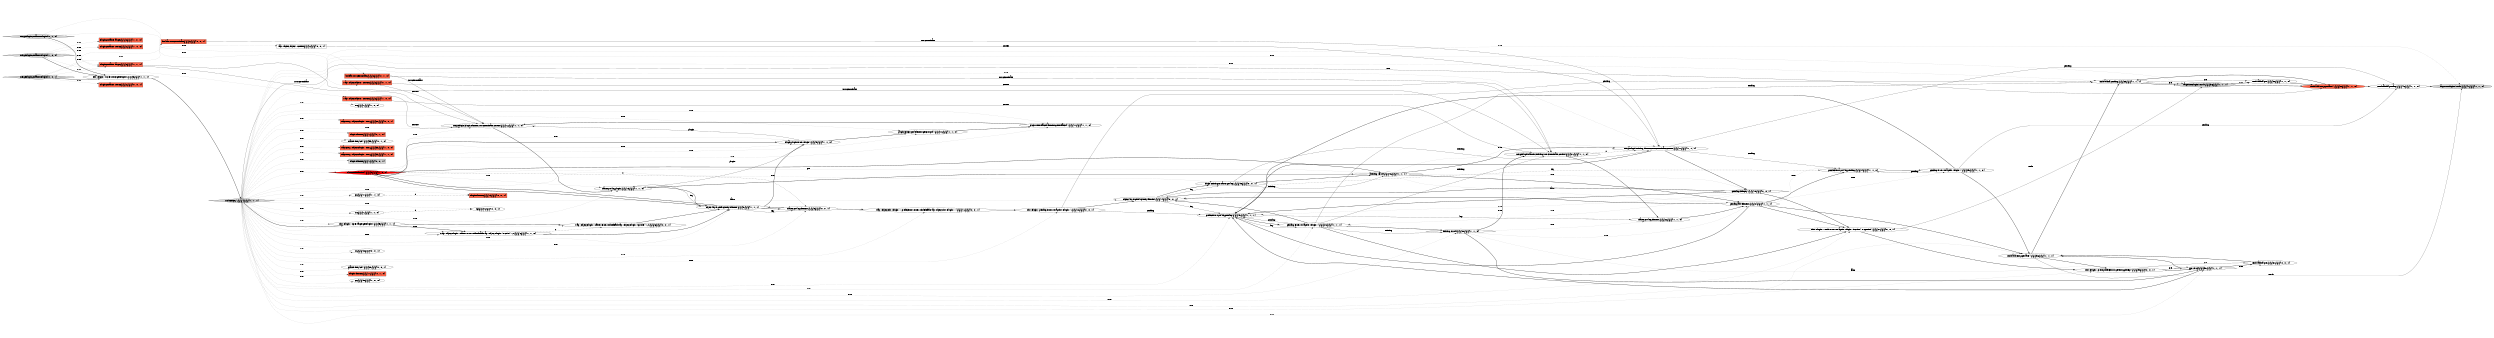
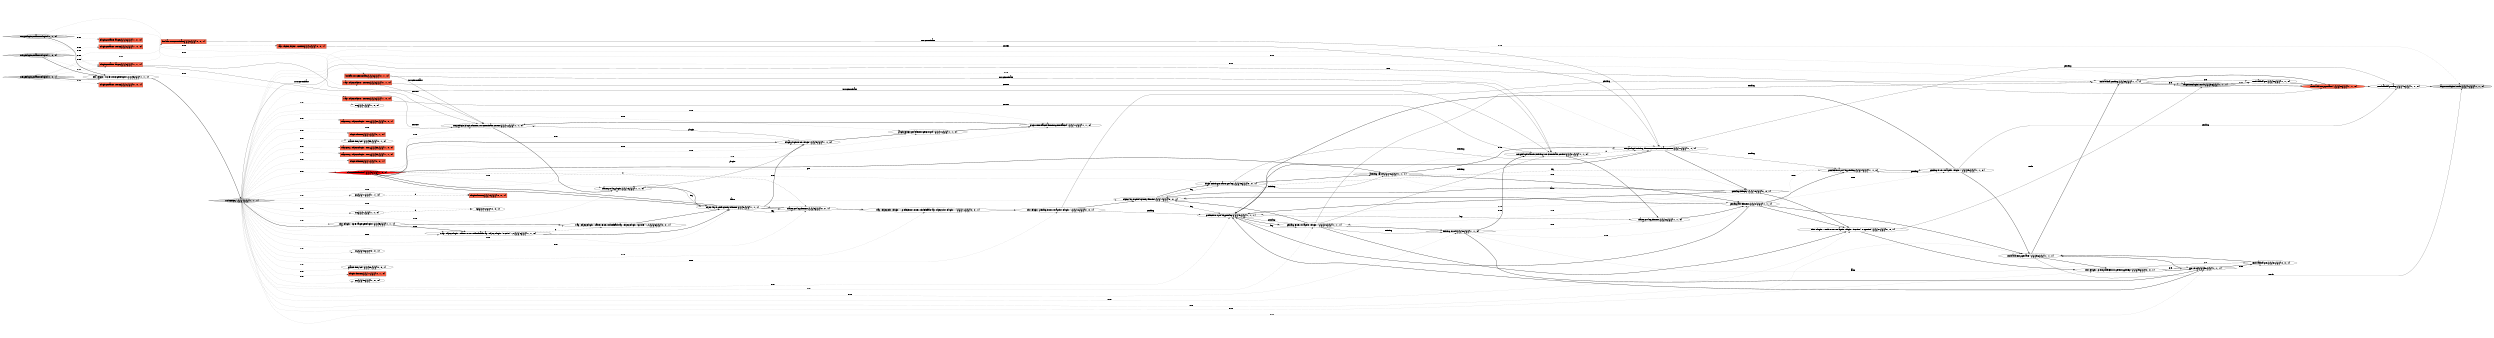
(71, 46) -> (79, 38)
(302, 46) -> (302, 46)
(367, 161) -> (367, 161)
(1000, 174) -> none
